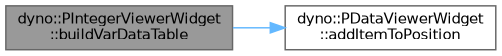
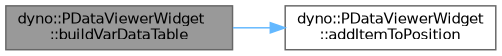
(119, 28) -> (119, 28)
